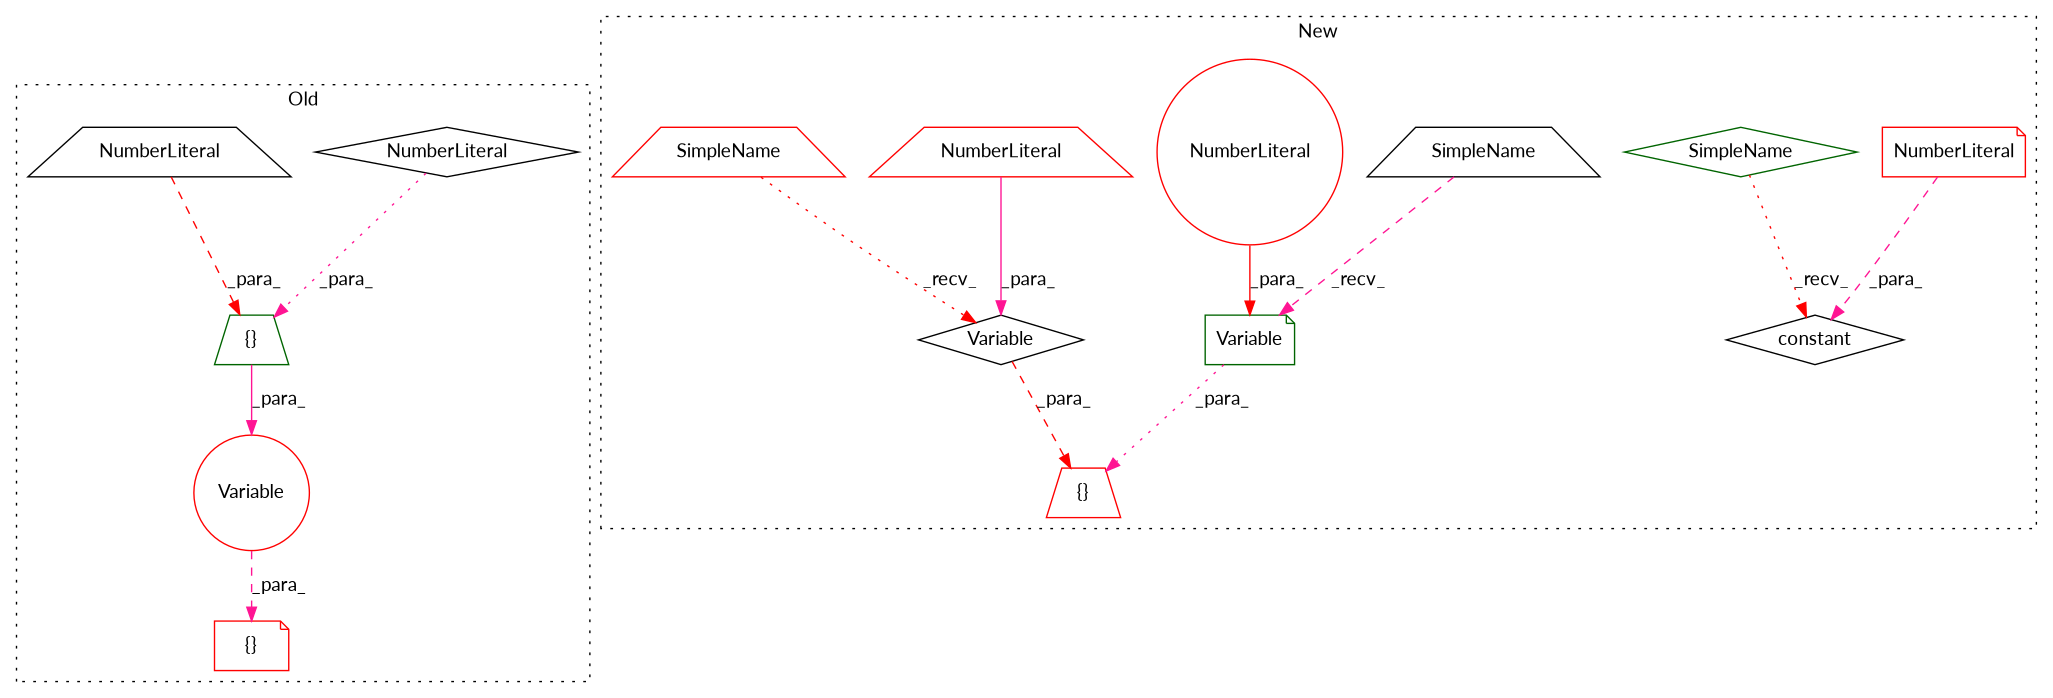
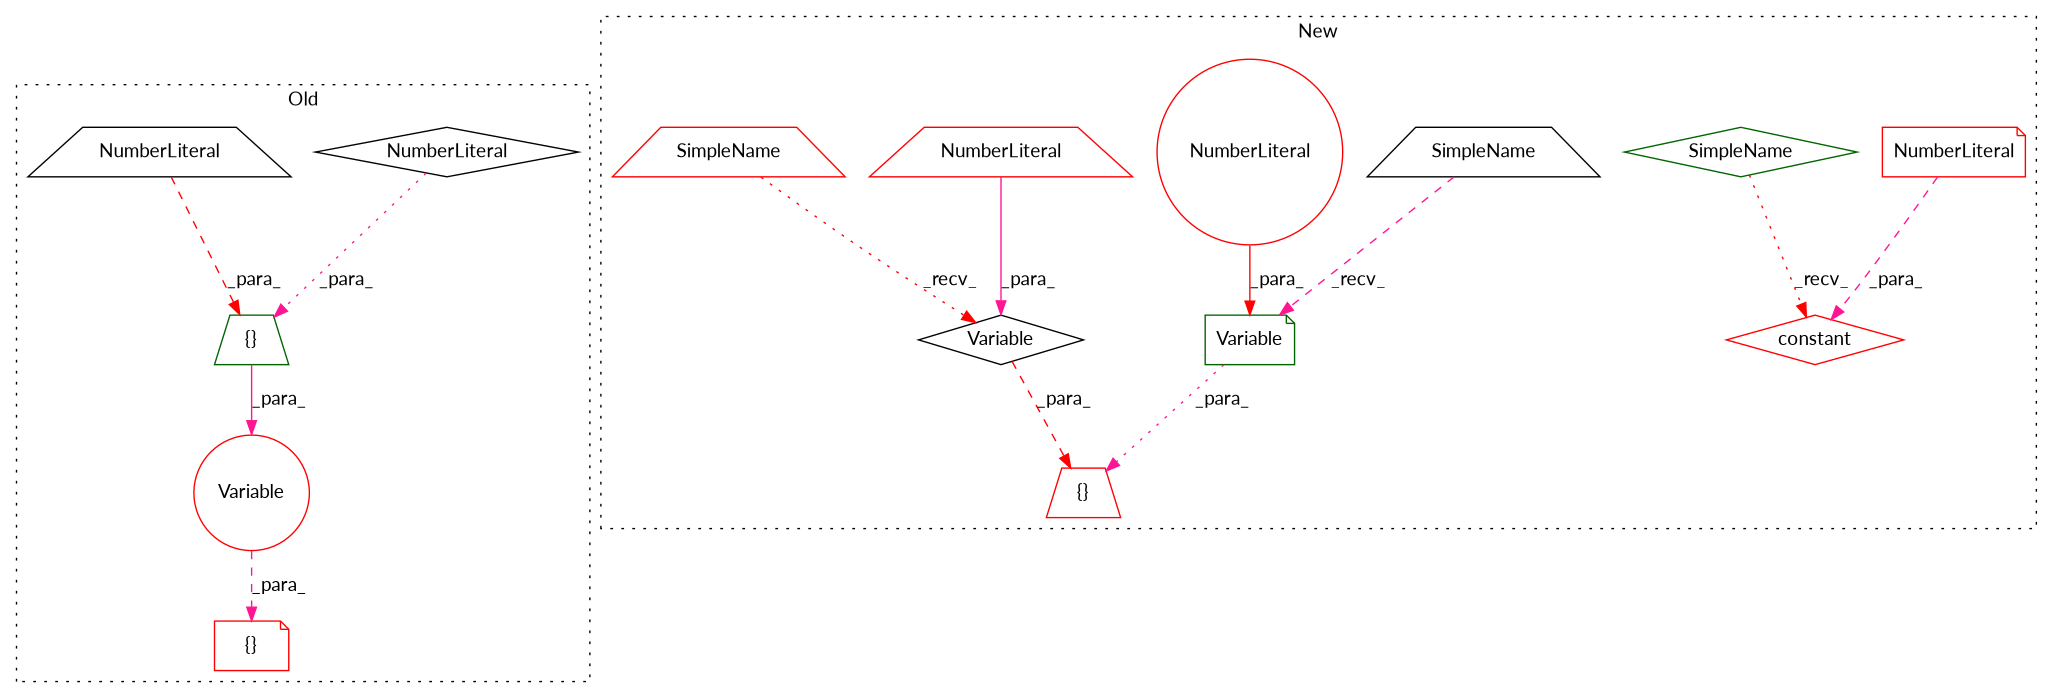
(1815, 340) -> (1815, 340)
